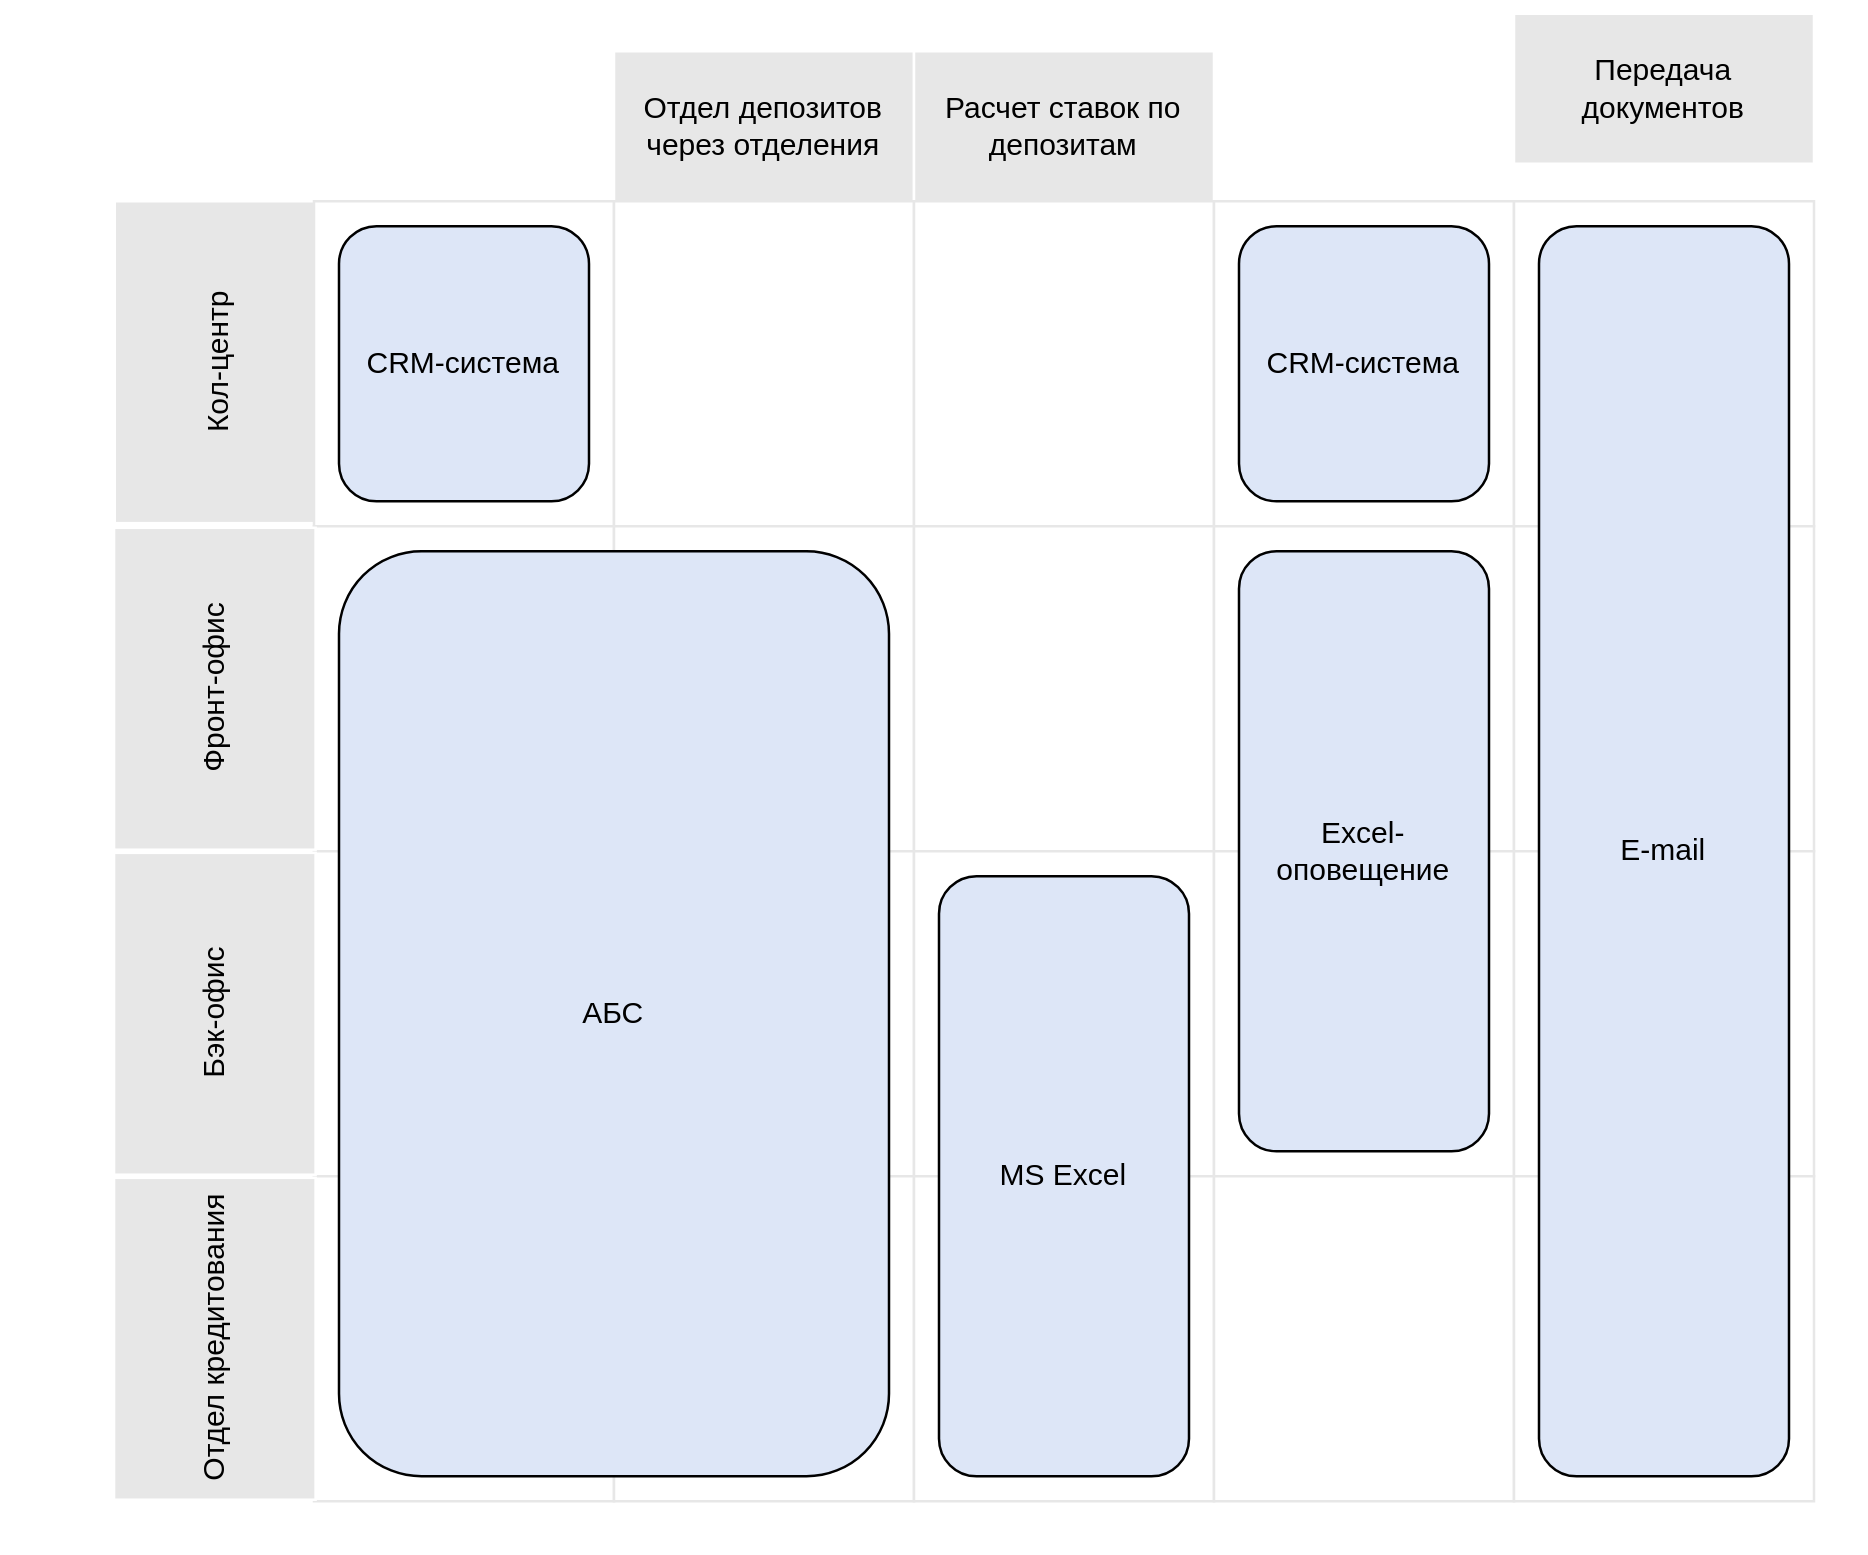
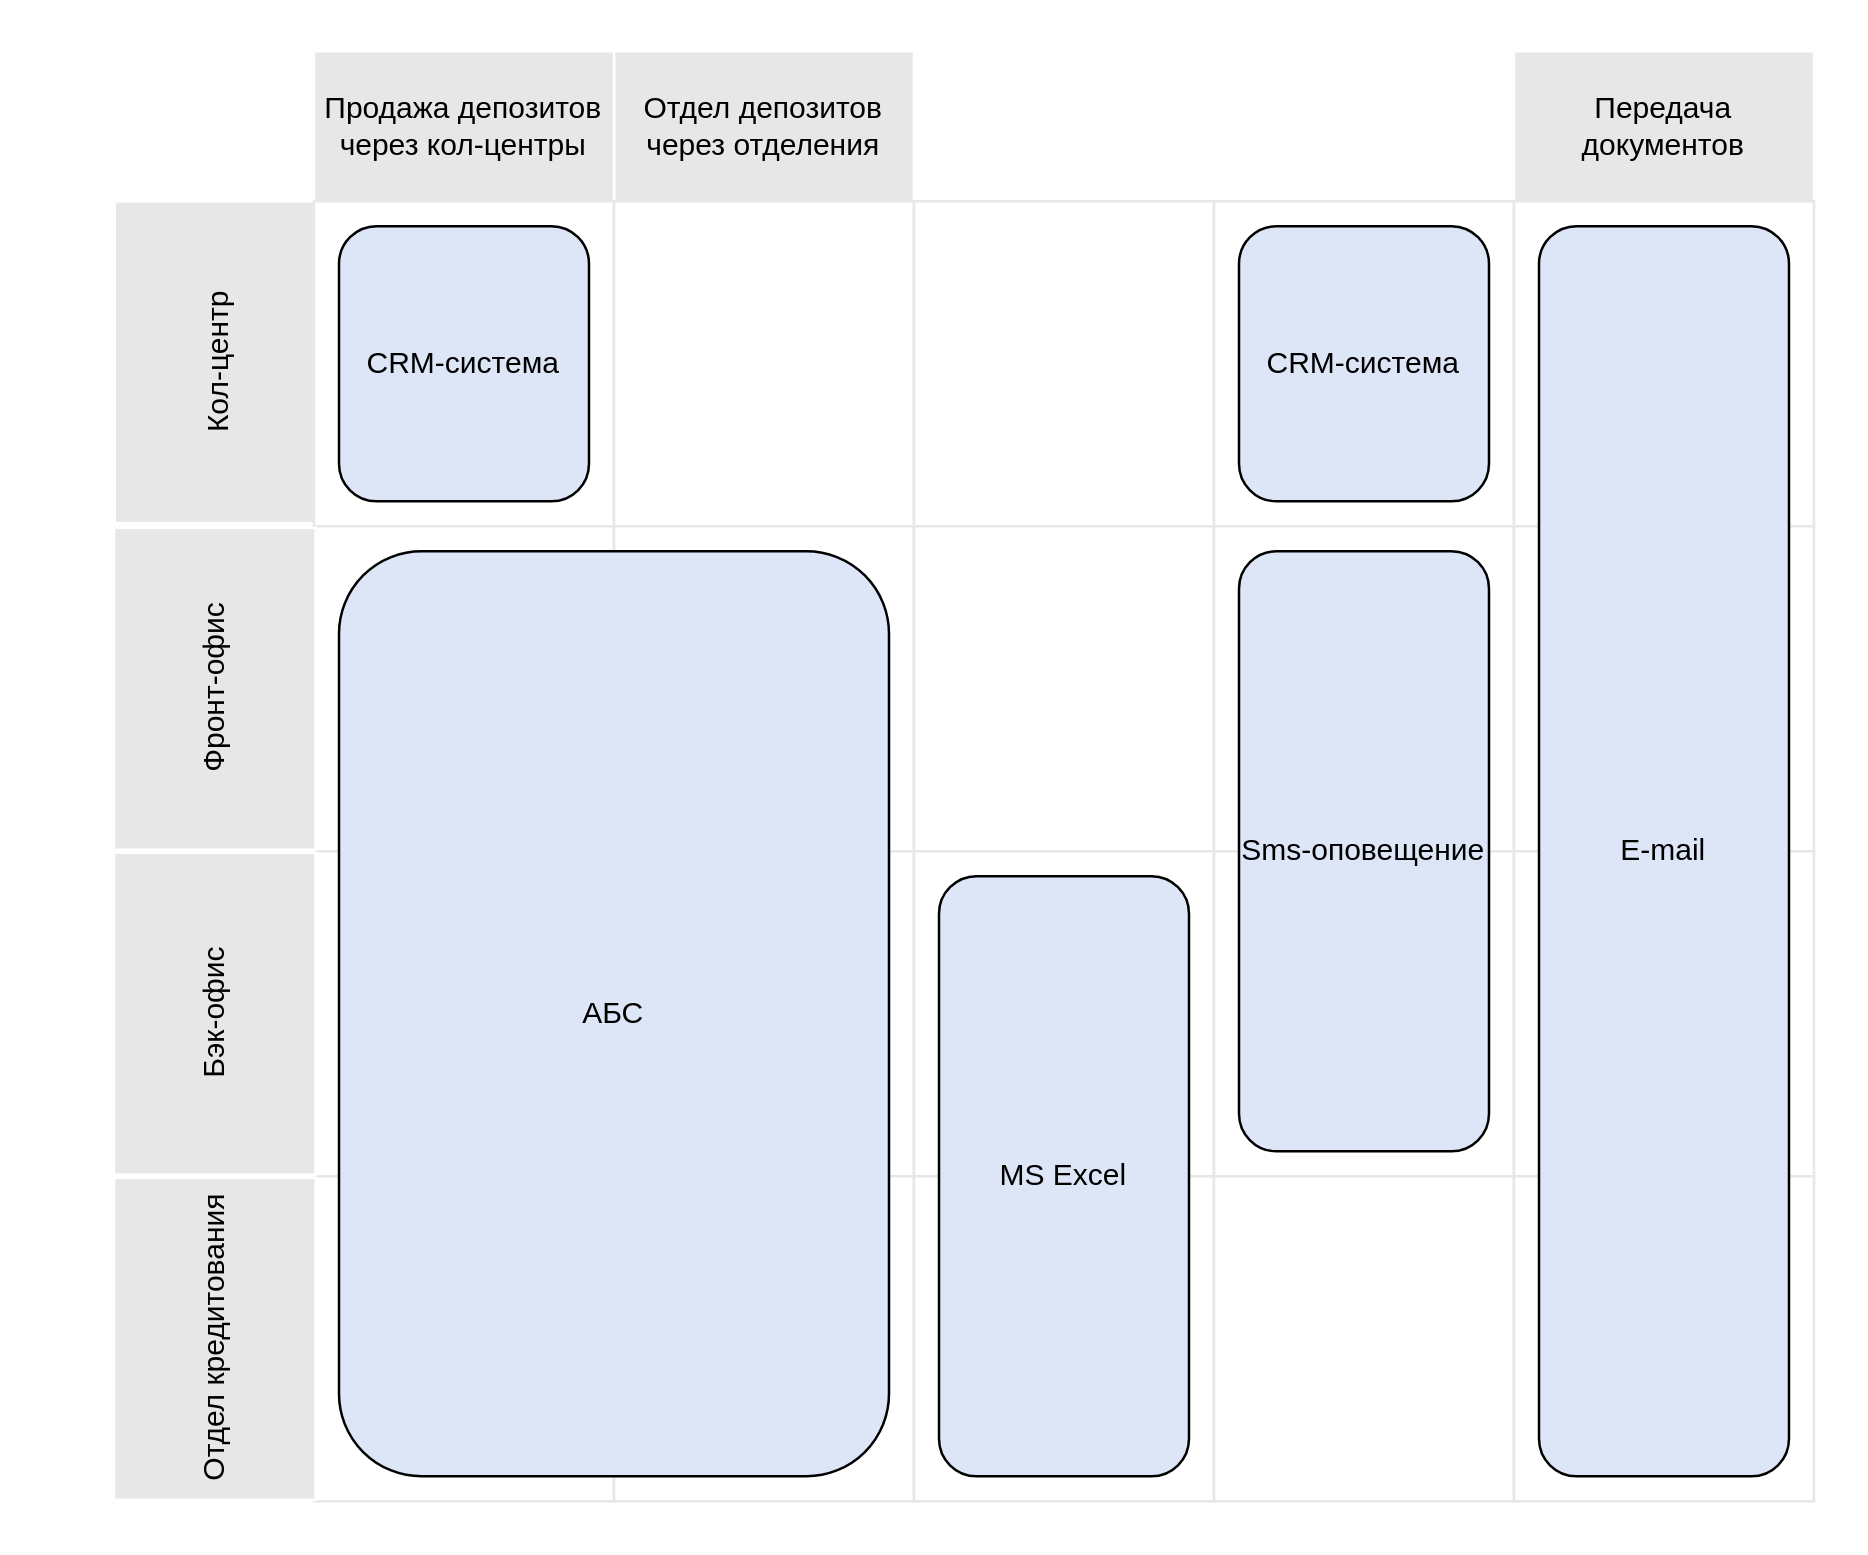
(1664, 89) -> (1664, 126)
none -> (464, 126)
(1064, 126) -> none
(1364, 851) -> (1364, 851)
